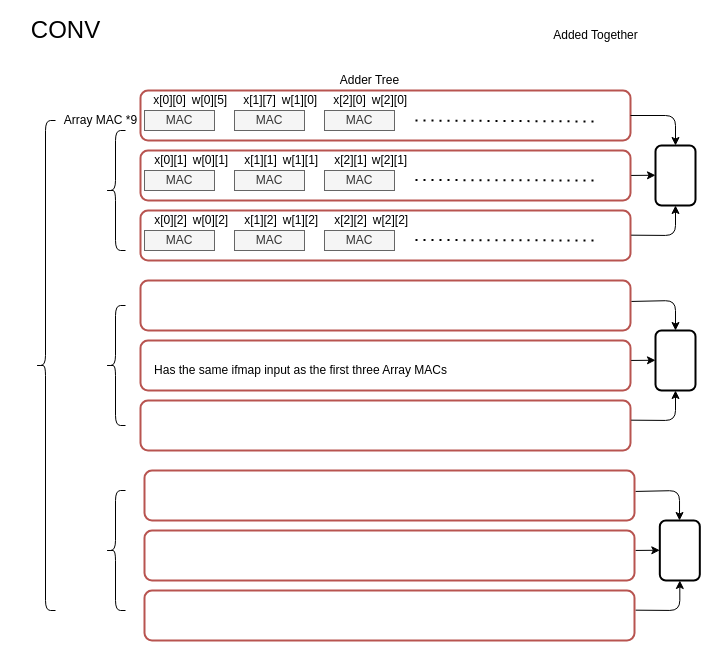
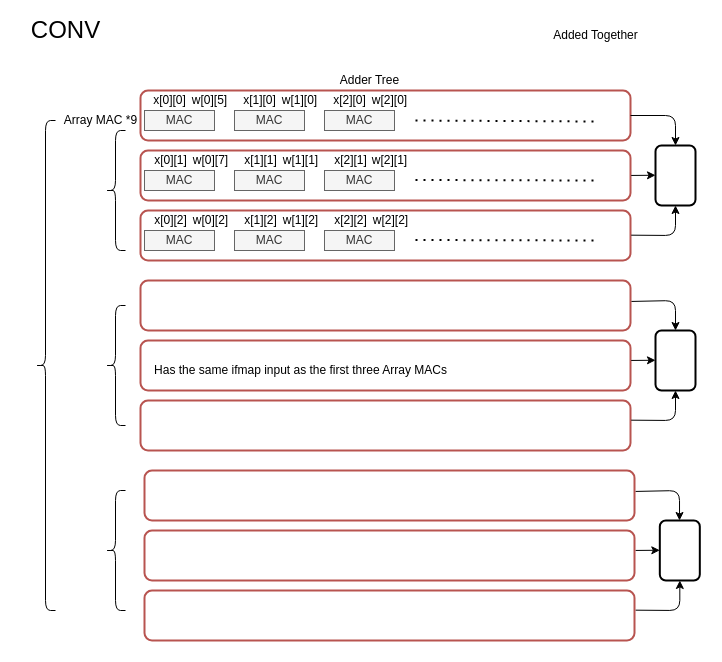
(260, 101) -> (260, 101)
(211, 161) -> (211, 161)
